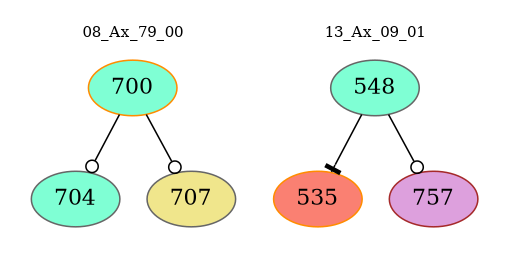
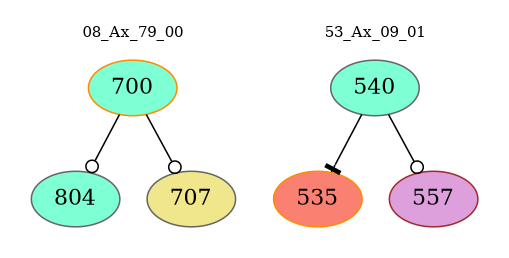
(376, 33) -> (376, 33)
(375, 88) -> (375, 88)
(76, 199) -> (76, 199)
(434, 199) -> (434, 199)
